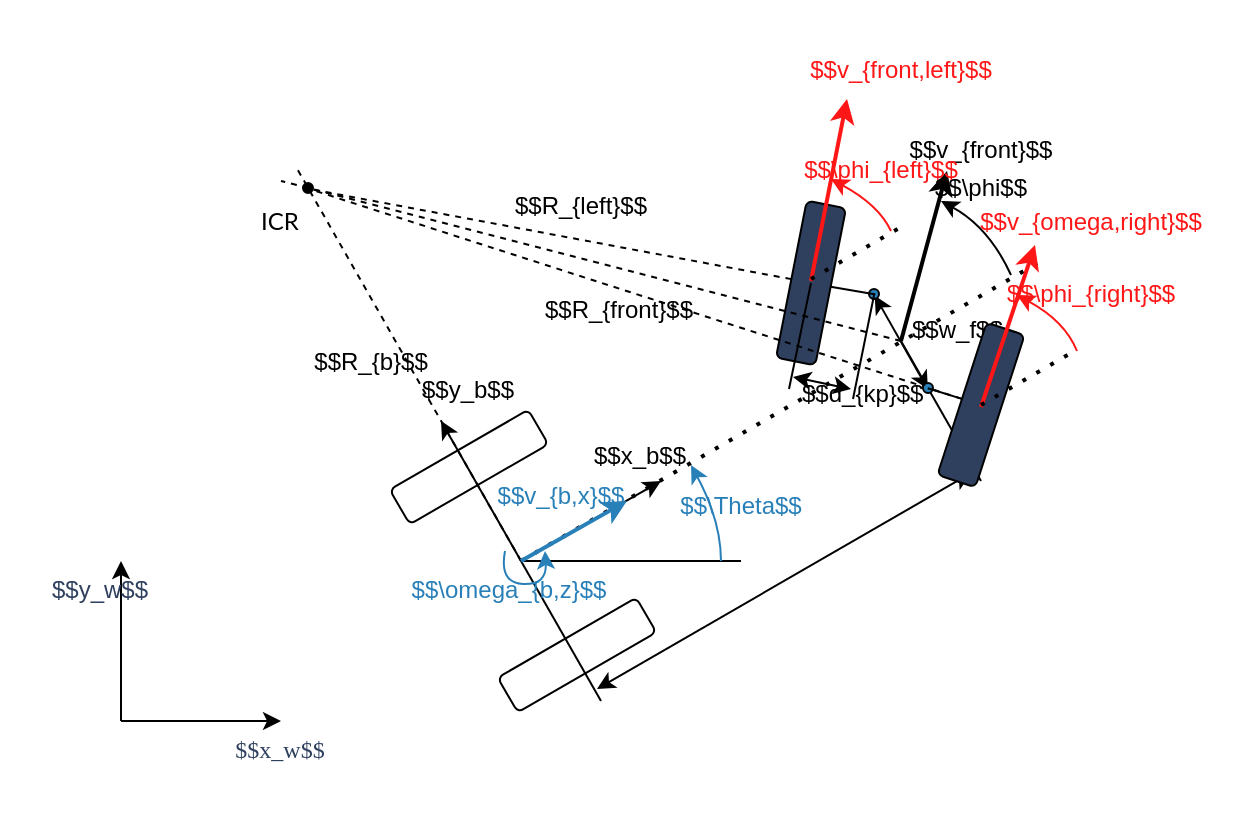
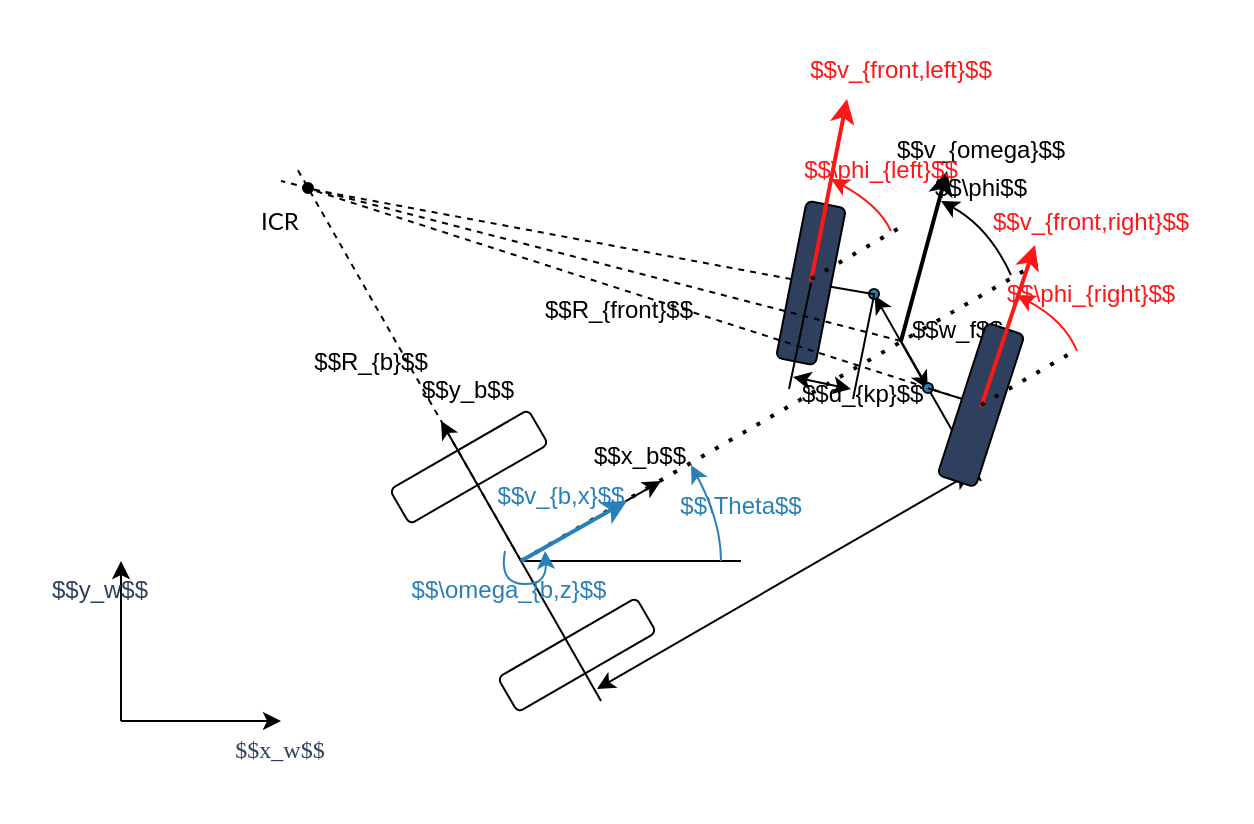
(982, 151) -> (982, 151)
(581, 207) -> none
(1092, 223) -> (1092, 223)
